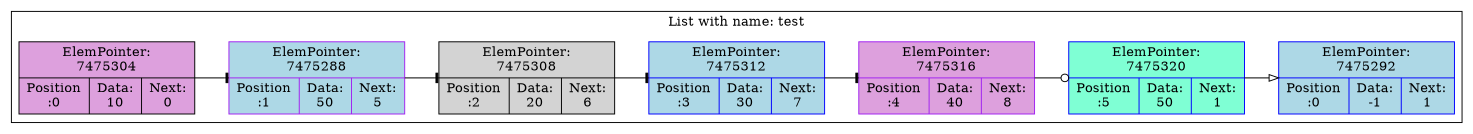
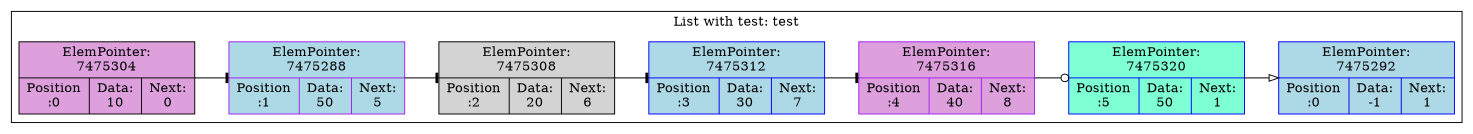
(737, 22) -> (737, 22)
